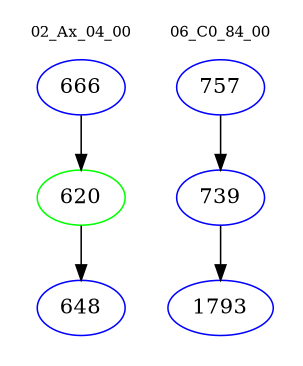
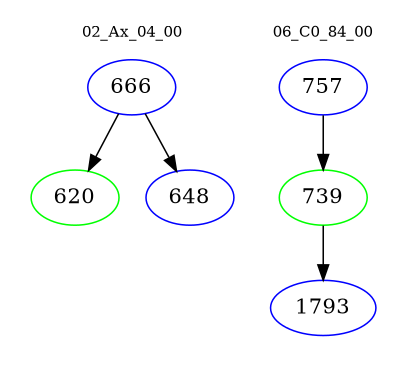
(221, 198) -> (323, 198)
(81, 245) -> (157, 136)
